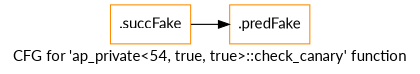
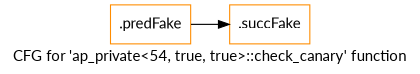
(205, 24) -> (205, 24)
